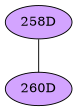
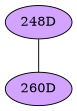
(39, 22) -> (39, 22)
